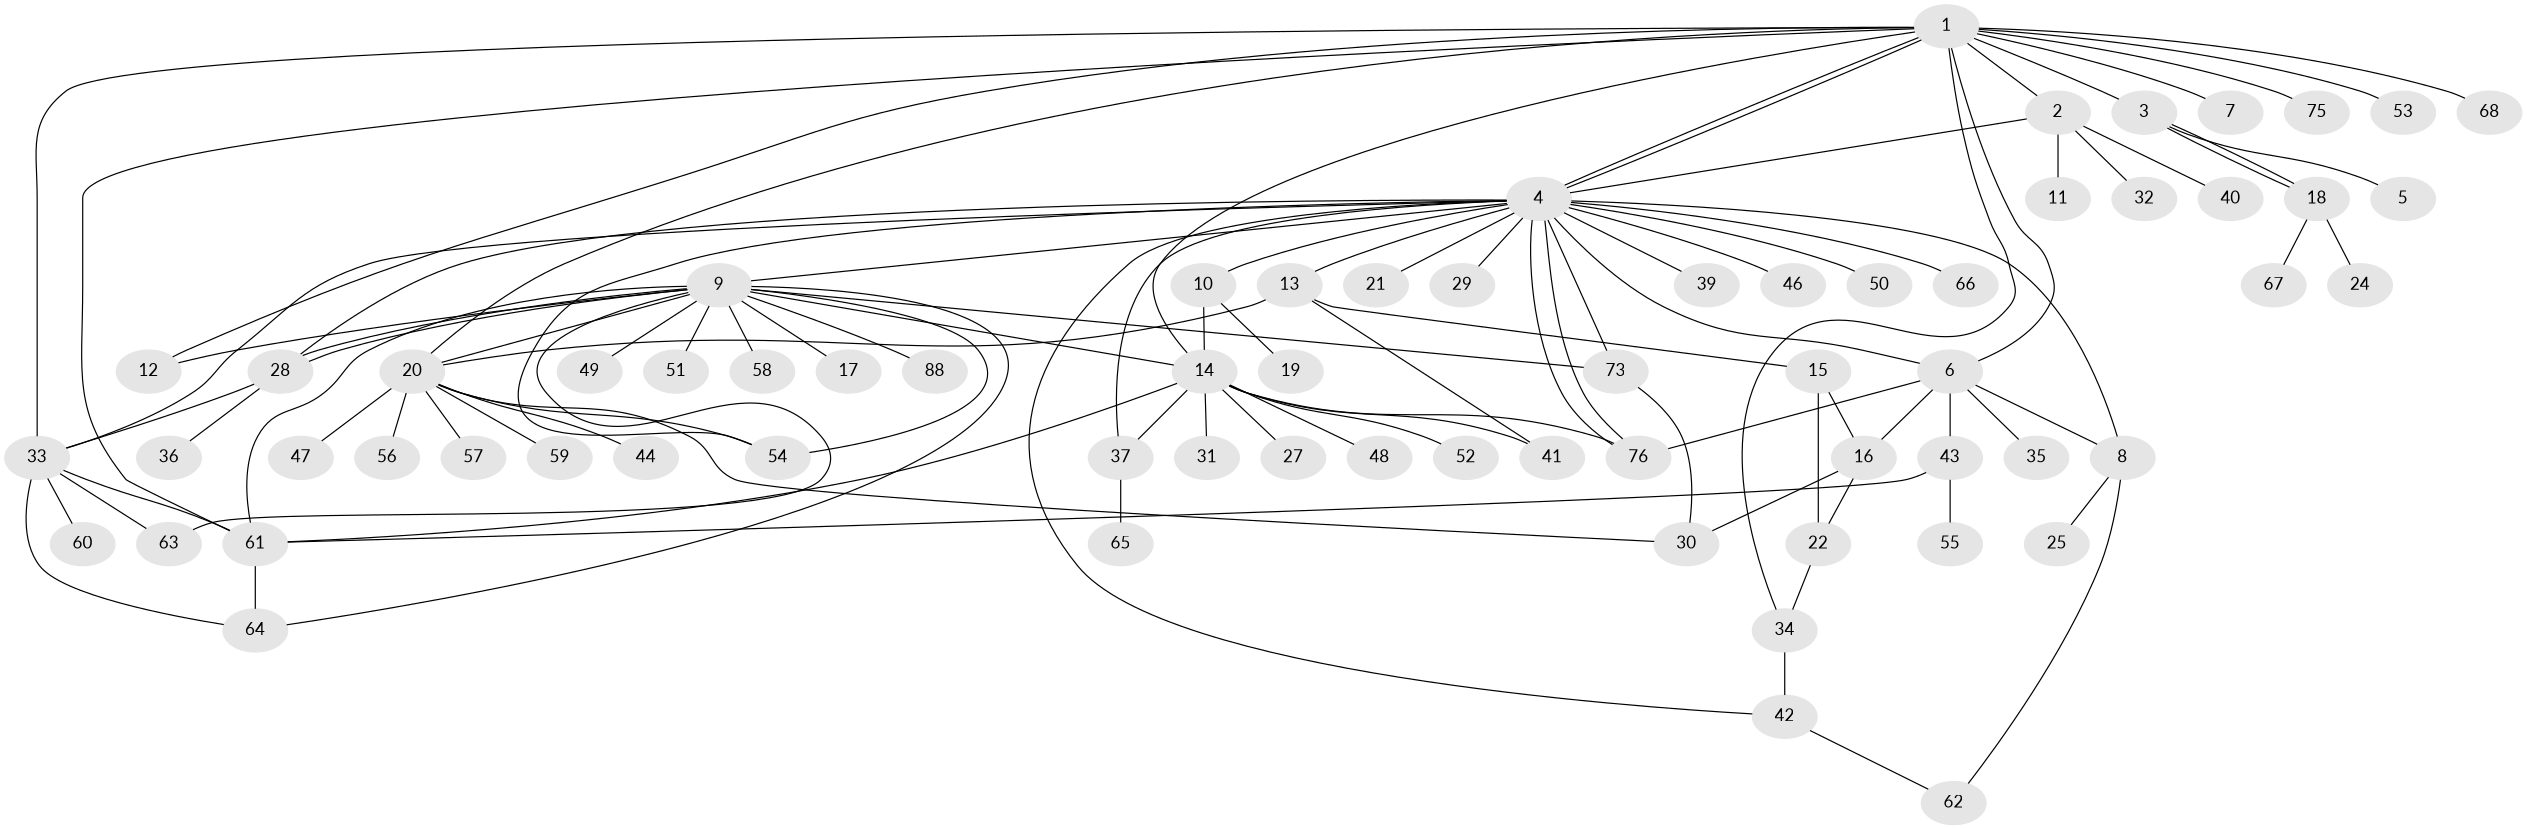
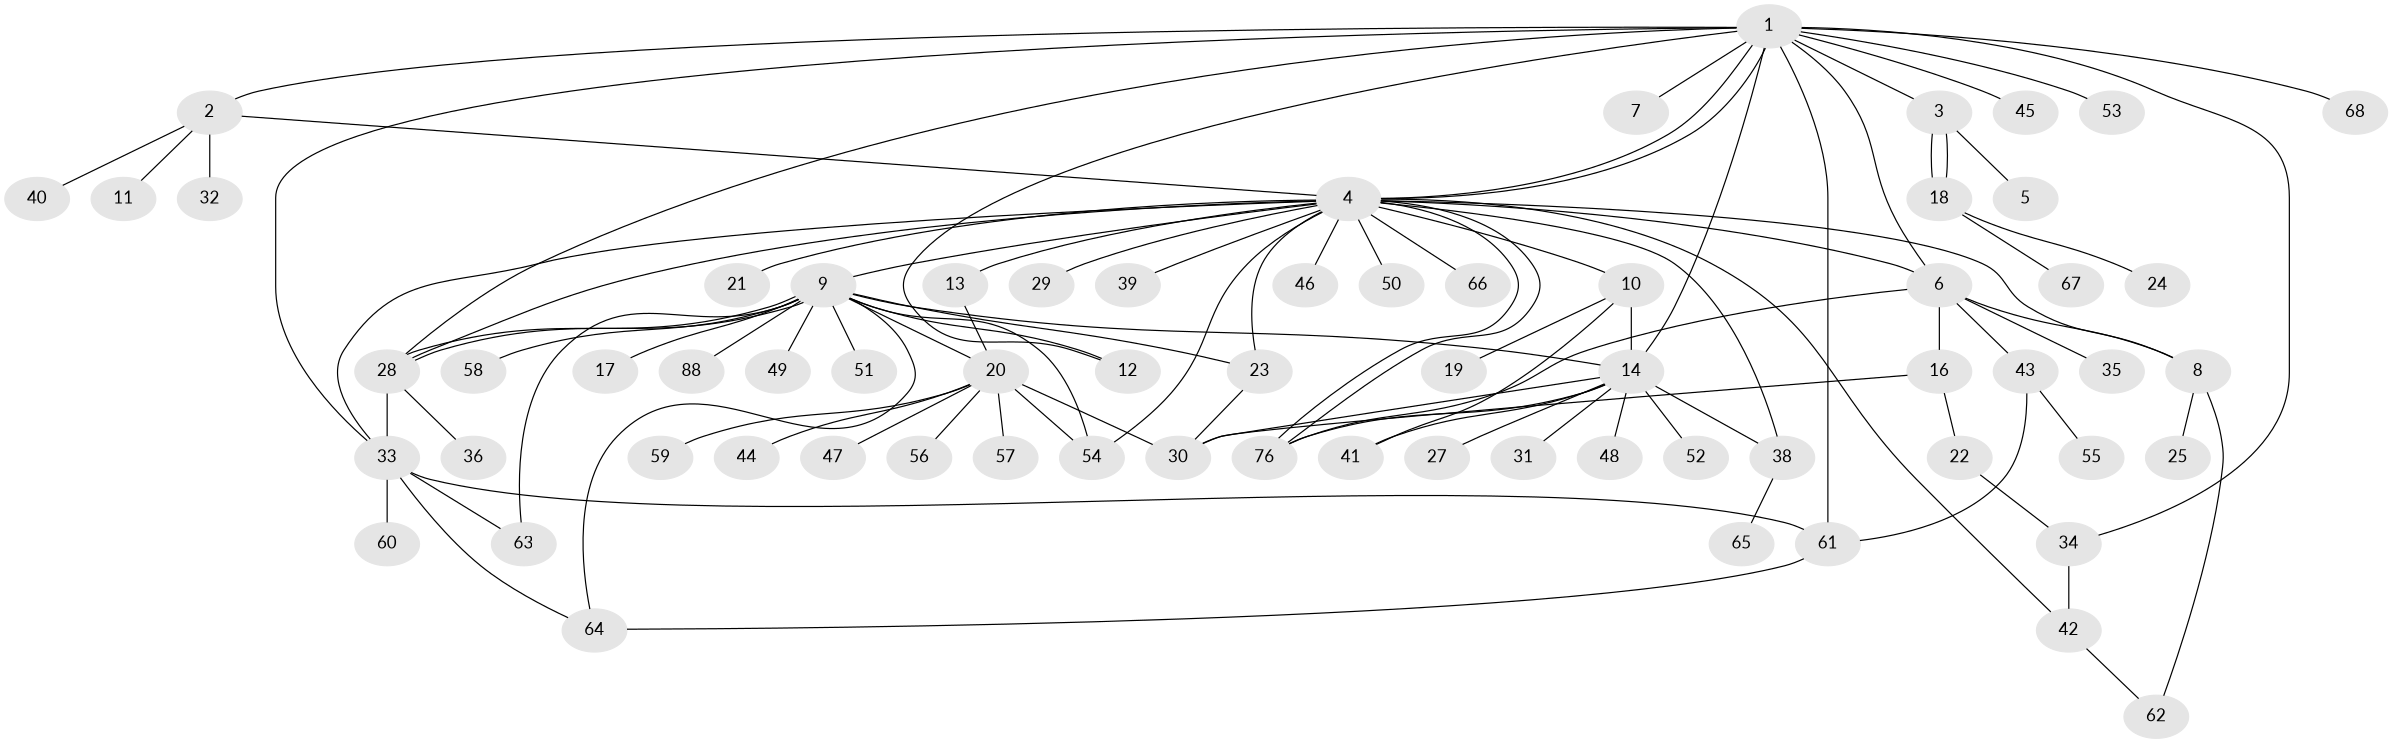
(1149, 99) -> (1047, 105)
(2317, 113) -> (2026, 113)
(362, 354) -> none
(1421, 372) -> (1560, 349)
(1616, 372) -> (1260, 372)
(1818, 372) -> none
(1121, 458) -> (1782, 458)
(851, 481) -> (1401, 408)
